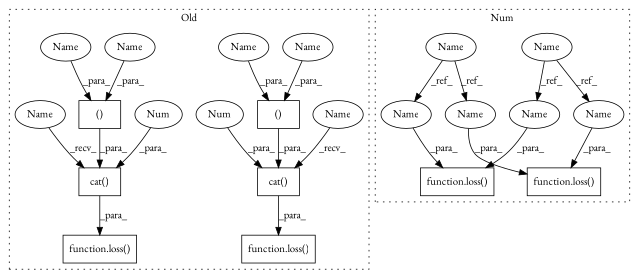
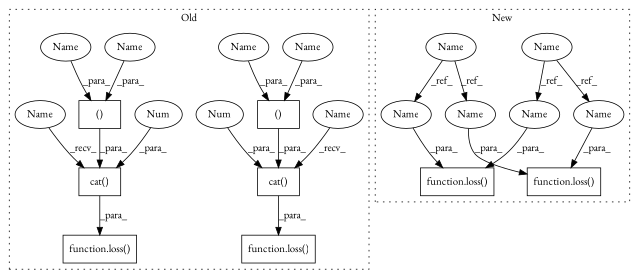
(502, 18) -> (502, 18)
